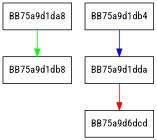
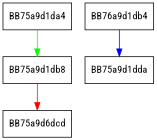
(37, 16) -> (37, 16)
(119, 16) -> (119, 16)
(119, 93) -> (37, 93)
